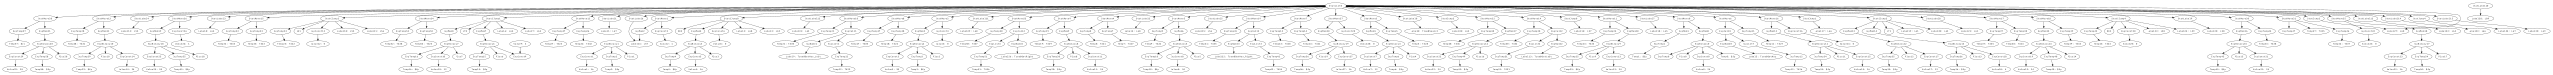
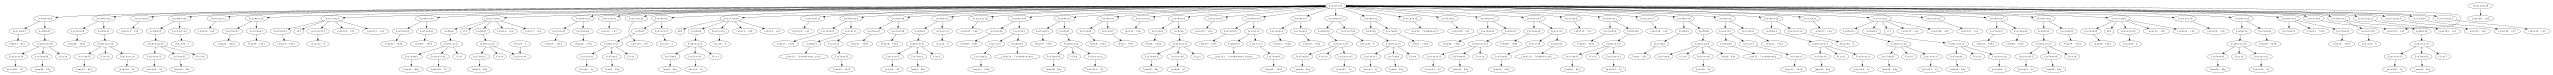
(640, 37) -> (627, 37)
